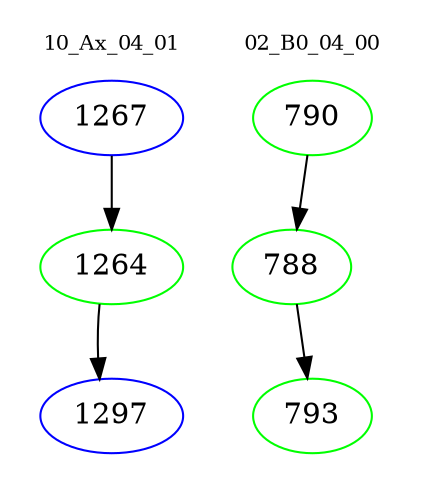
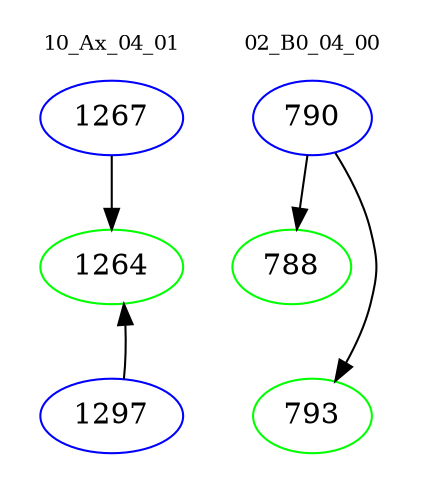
(312, 118) -> (312, 118)
(98, 331) -> (126, 352)
(301, 331) -> (376, 256)
